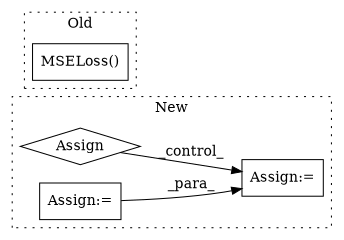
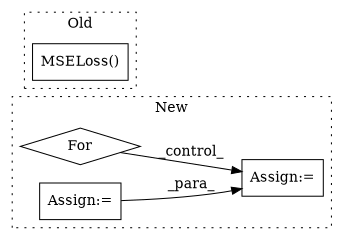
(80, 146) -> (80, 146)
